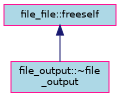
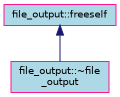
(60, 15) -> (60, 15)
